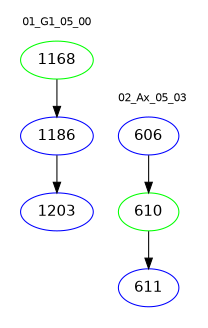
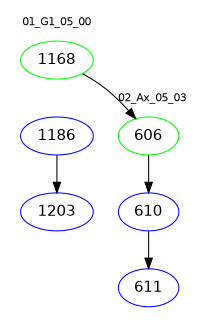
(57, 93) -> (116, 98)
(149, 136) -> (149, 136)
(149, 212) -> (149, 212)
